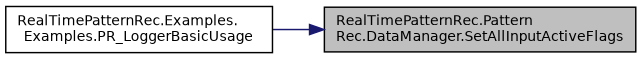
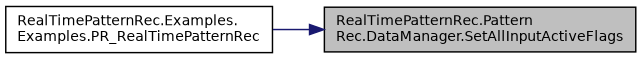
(139, 30) -> (139, 30)
